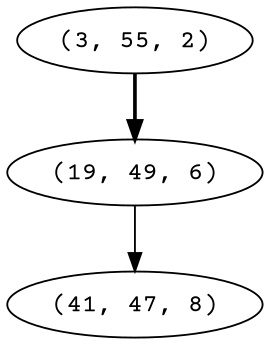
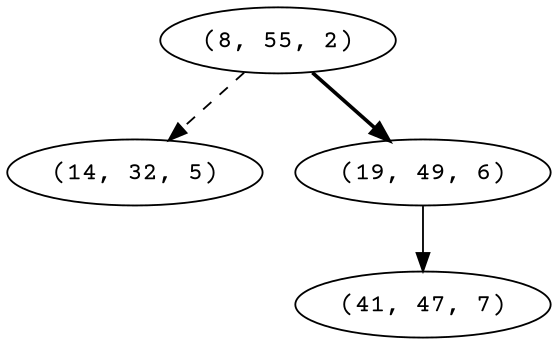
(135, 40) -> (278, 40)
none -> (135, 172)
(135, 305) -> (423, 305)
